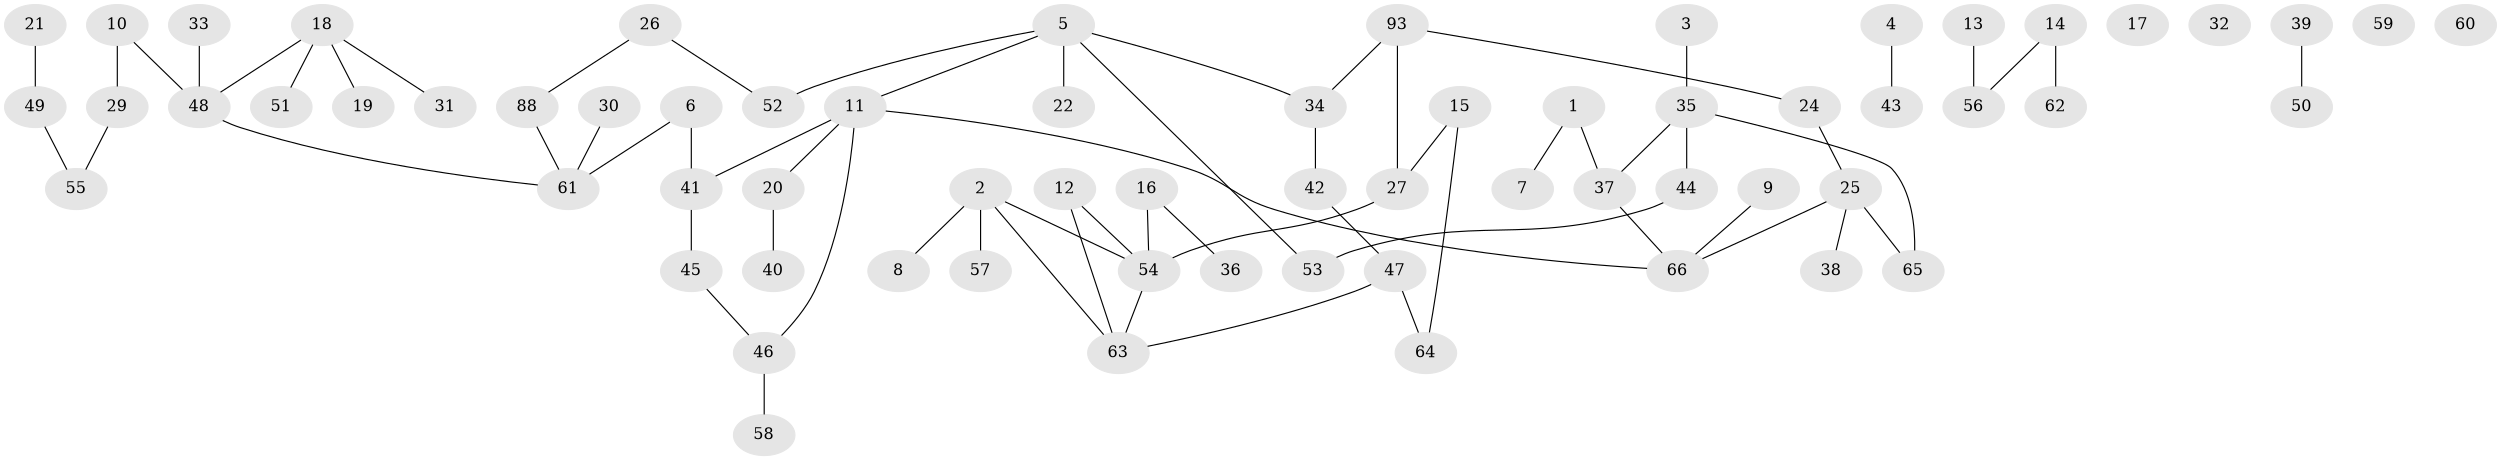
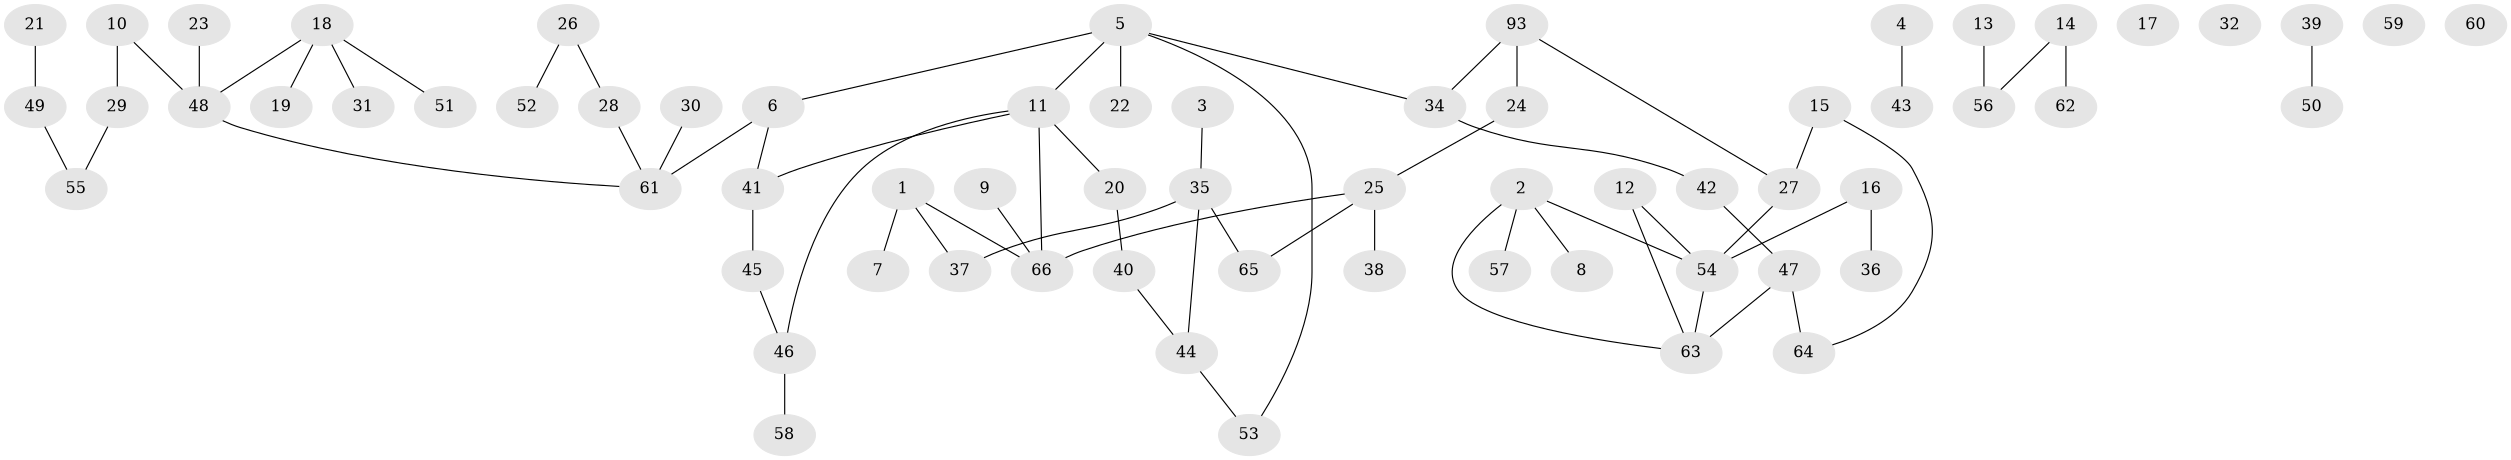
(199, 25) -> (199, 25)
(914, 57) -> (947, 66)
(527, 107) -> (609, 107)
(1641, 230) -> (973, 230)
none -> (1155, 312)
